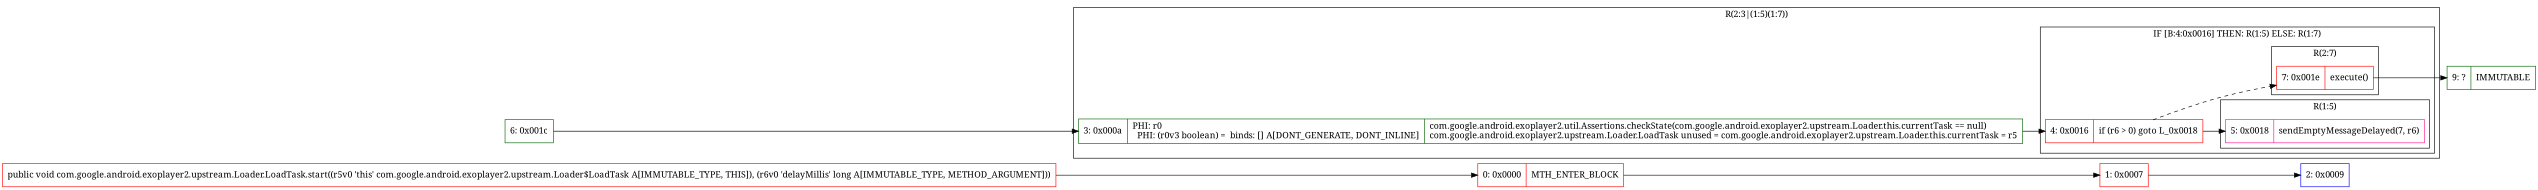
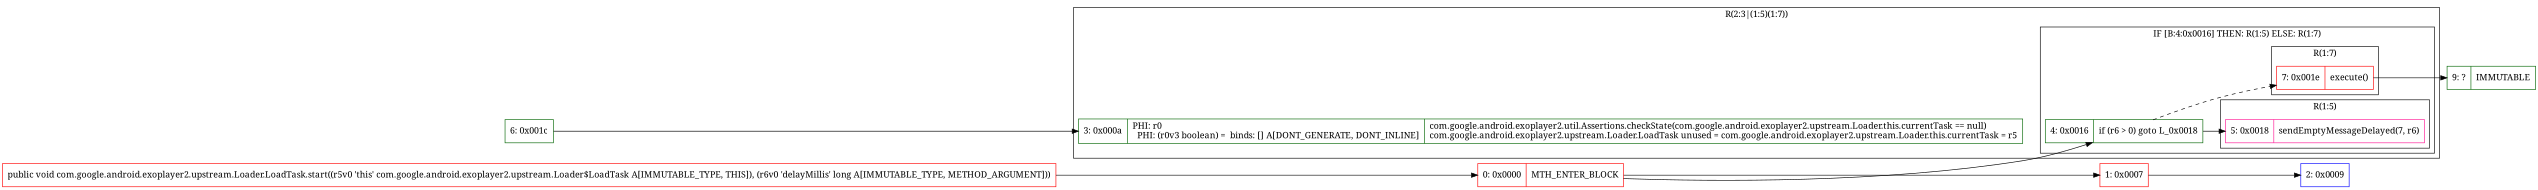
(2325, 54) -> (2325, 54)
(2031, 131) -> (1810, 179)
(2124, 131) -> (2124, 131)
